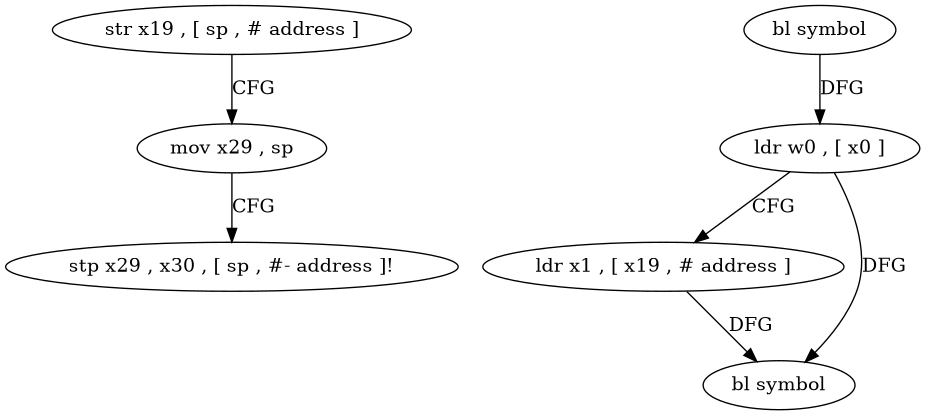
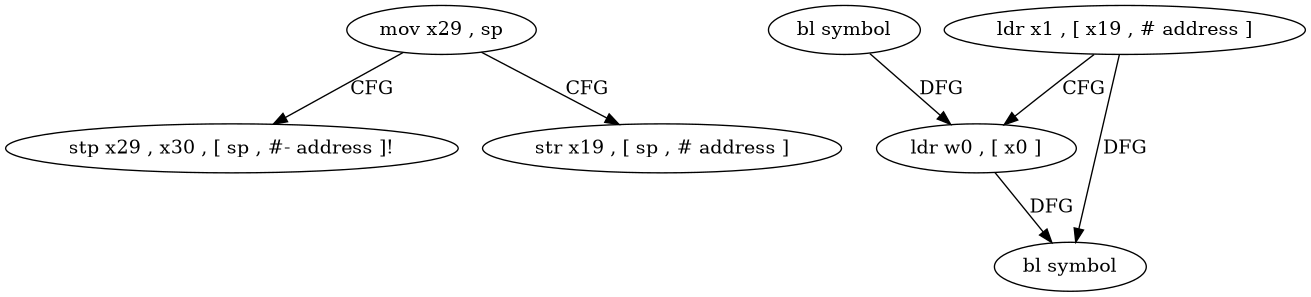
(232, 82) -> (544, 85)
(748, 203) -> (1054, 85)
